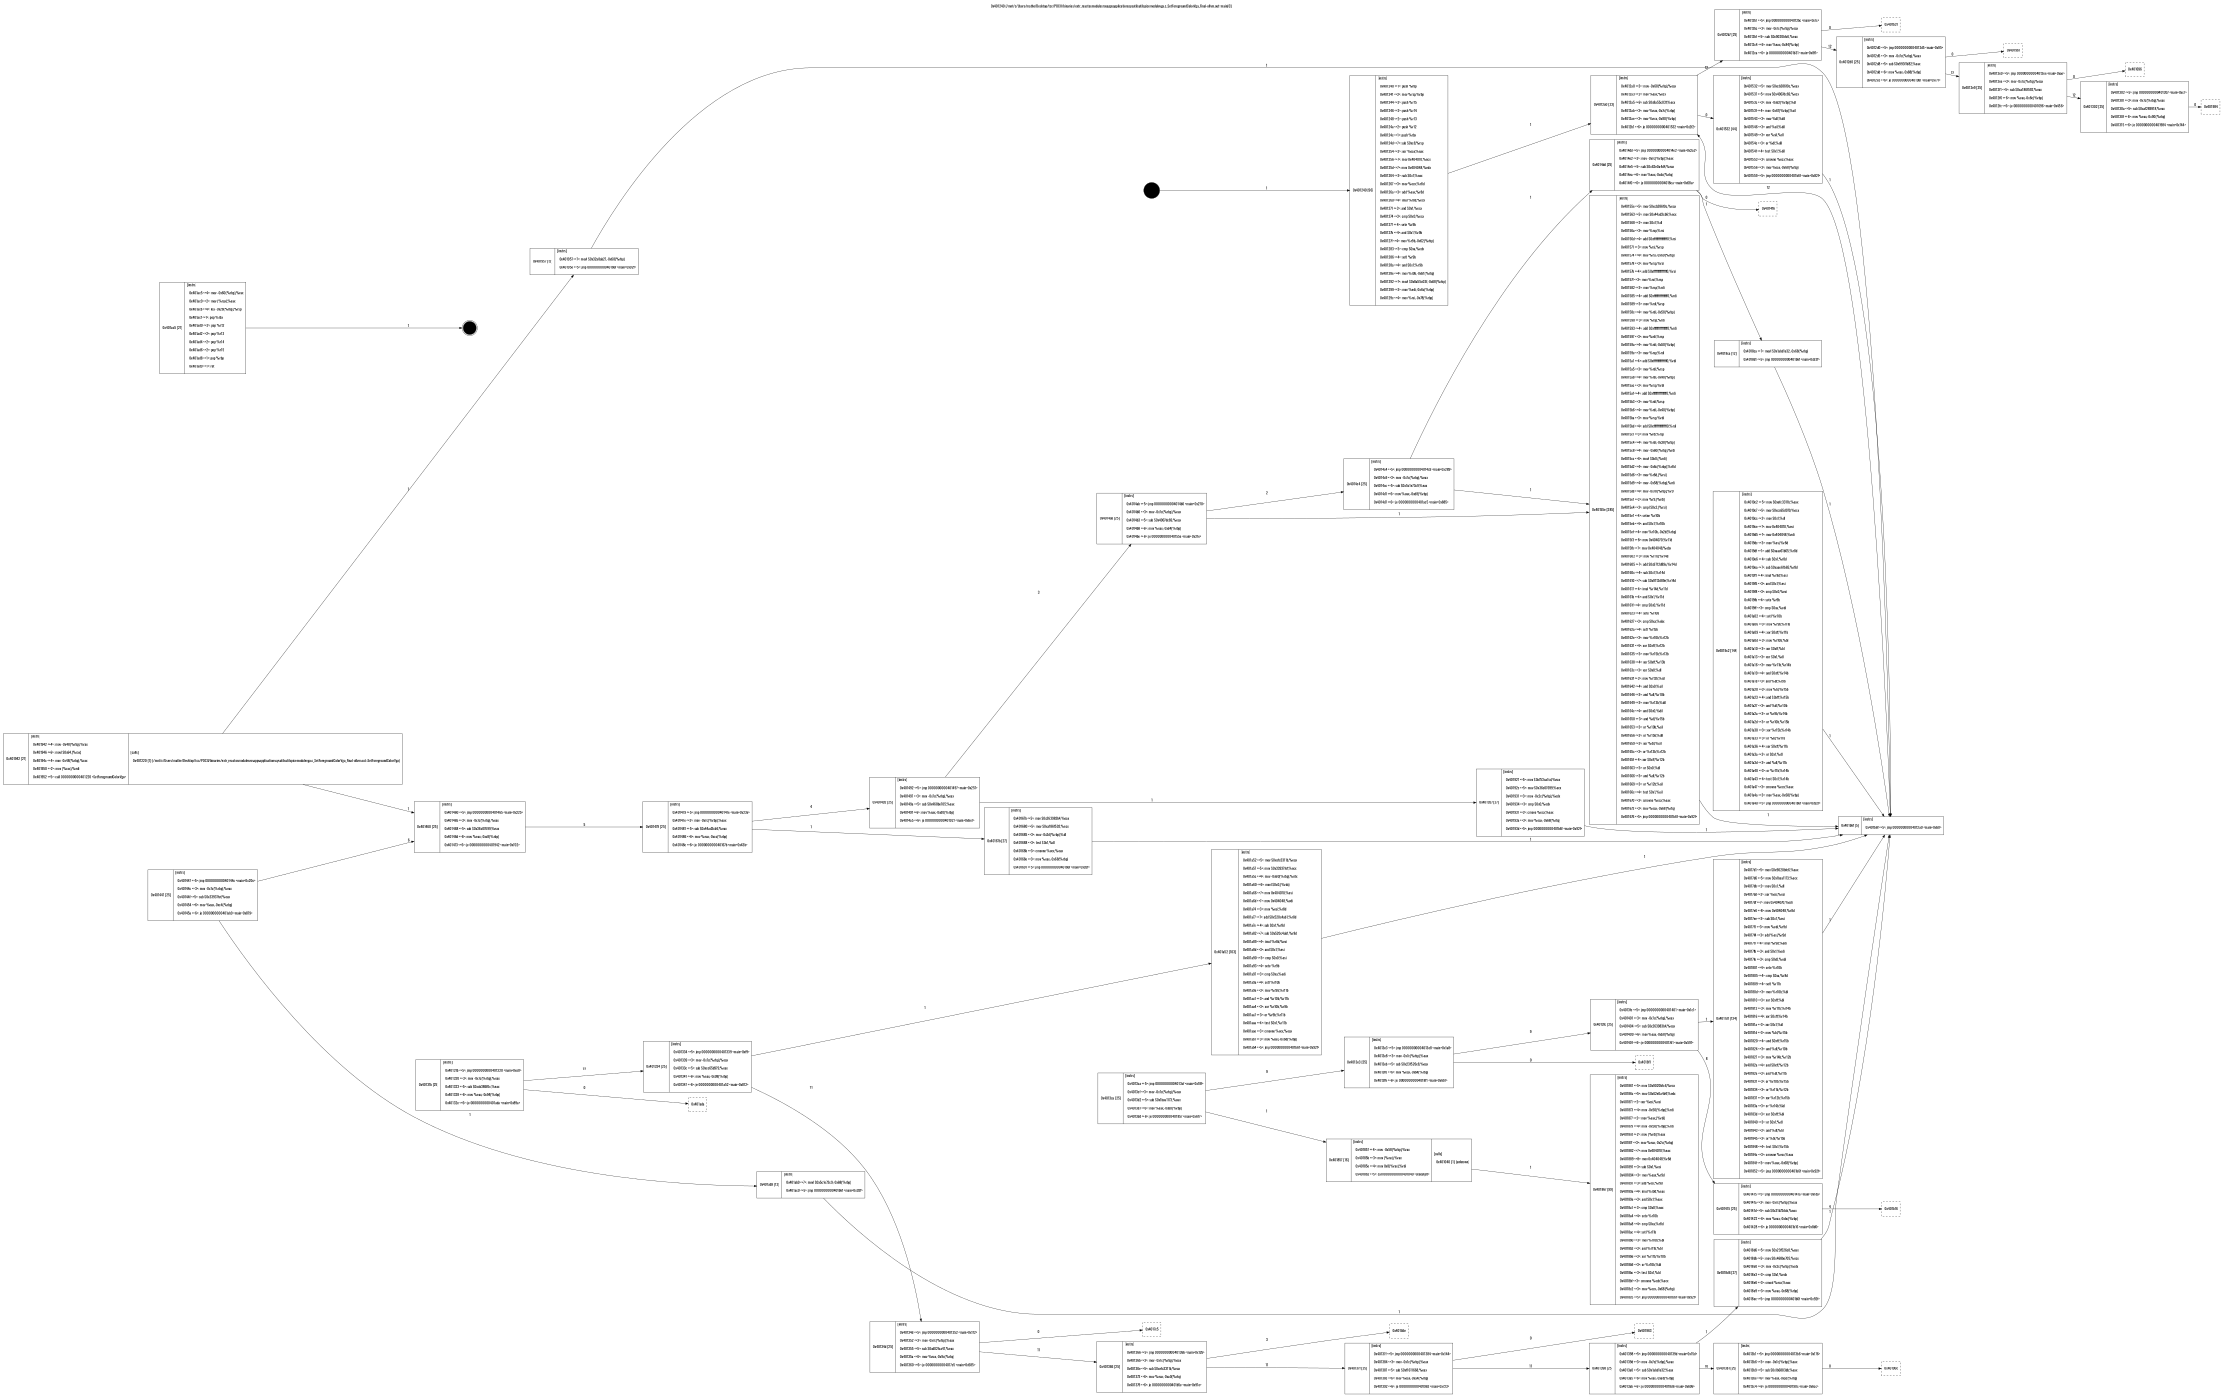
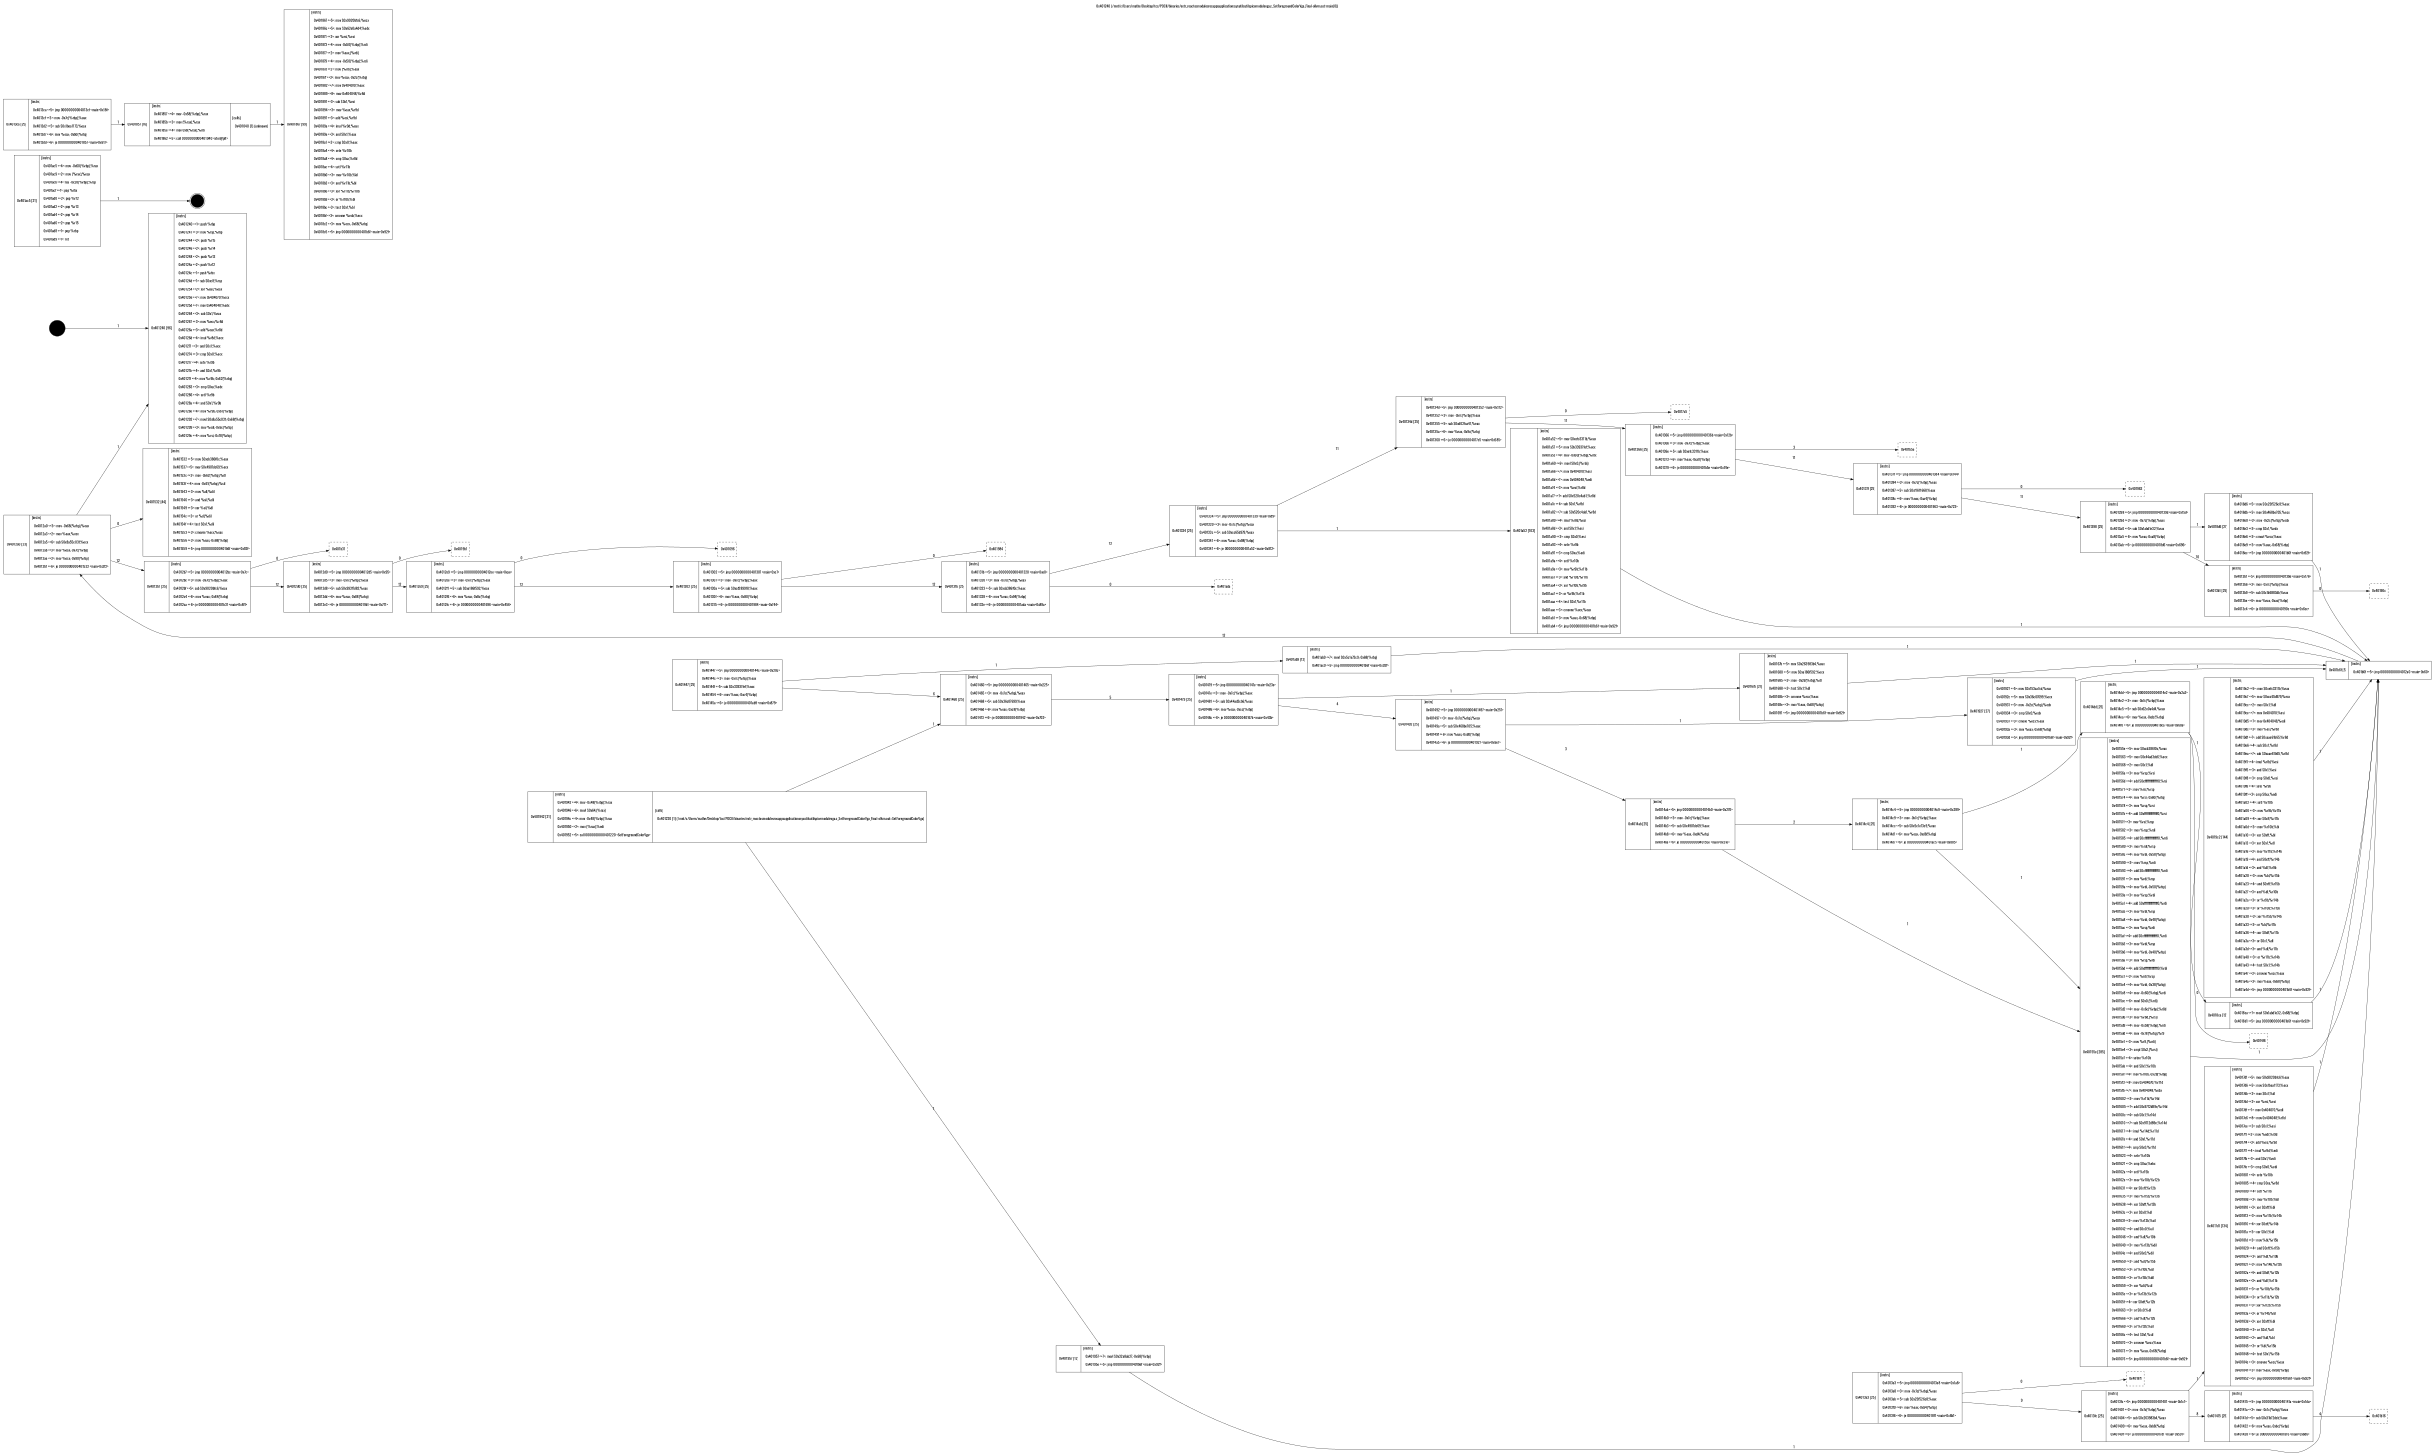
(1518, 149) -> (112, 461)
(1883, 522) -> none
none -> (860, 587)
(1273, 1081) -> none
